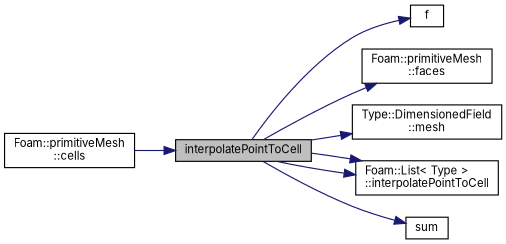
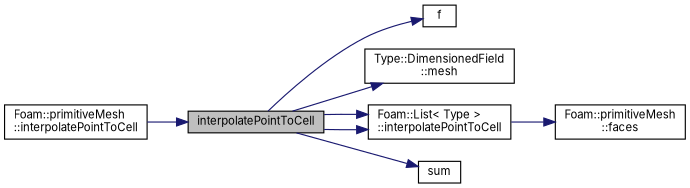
(314, 112) -> (527, 122)
(70, 151) -> (76, 122)
